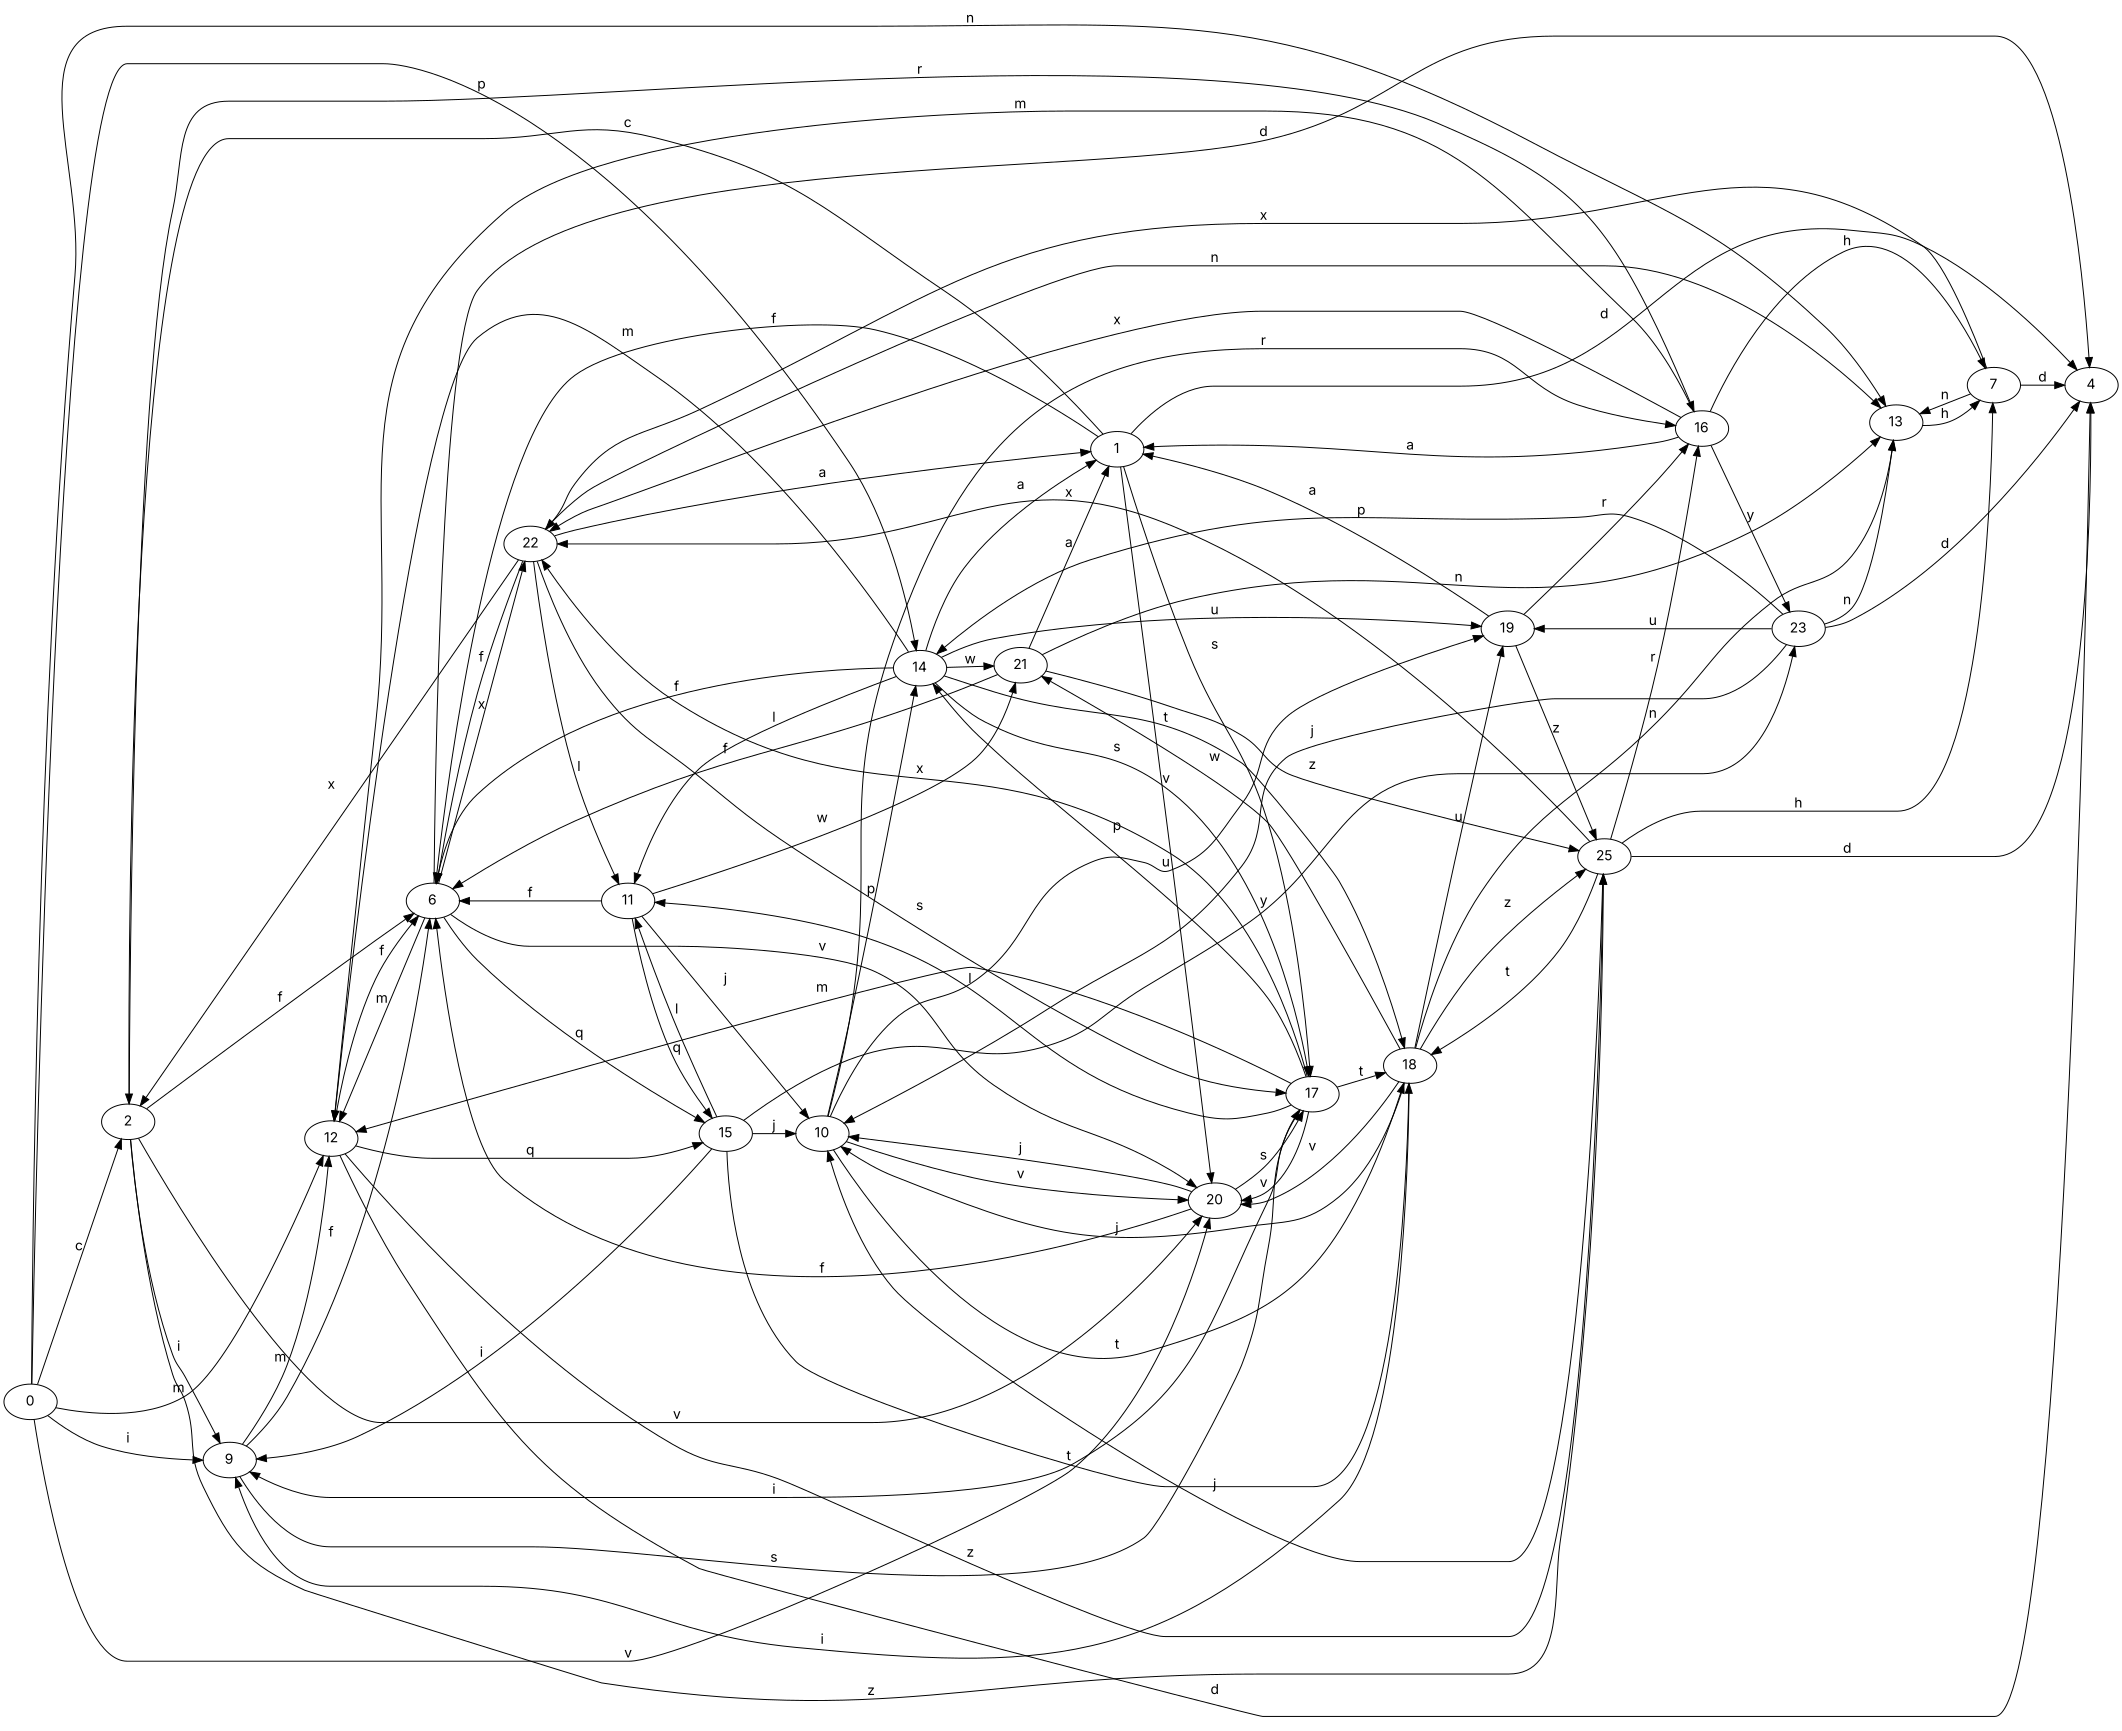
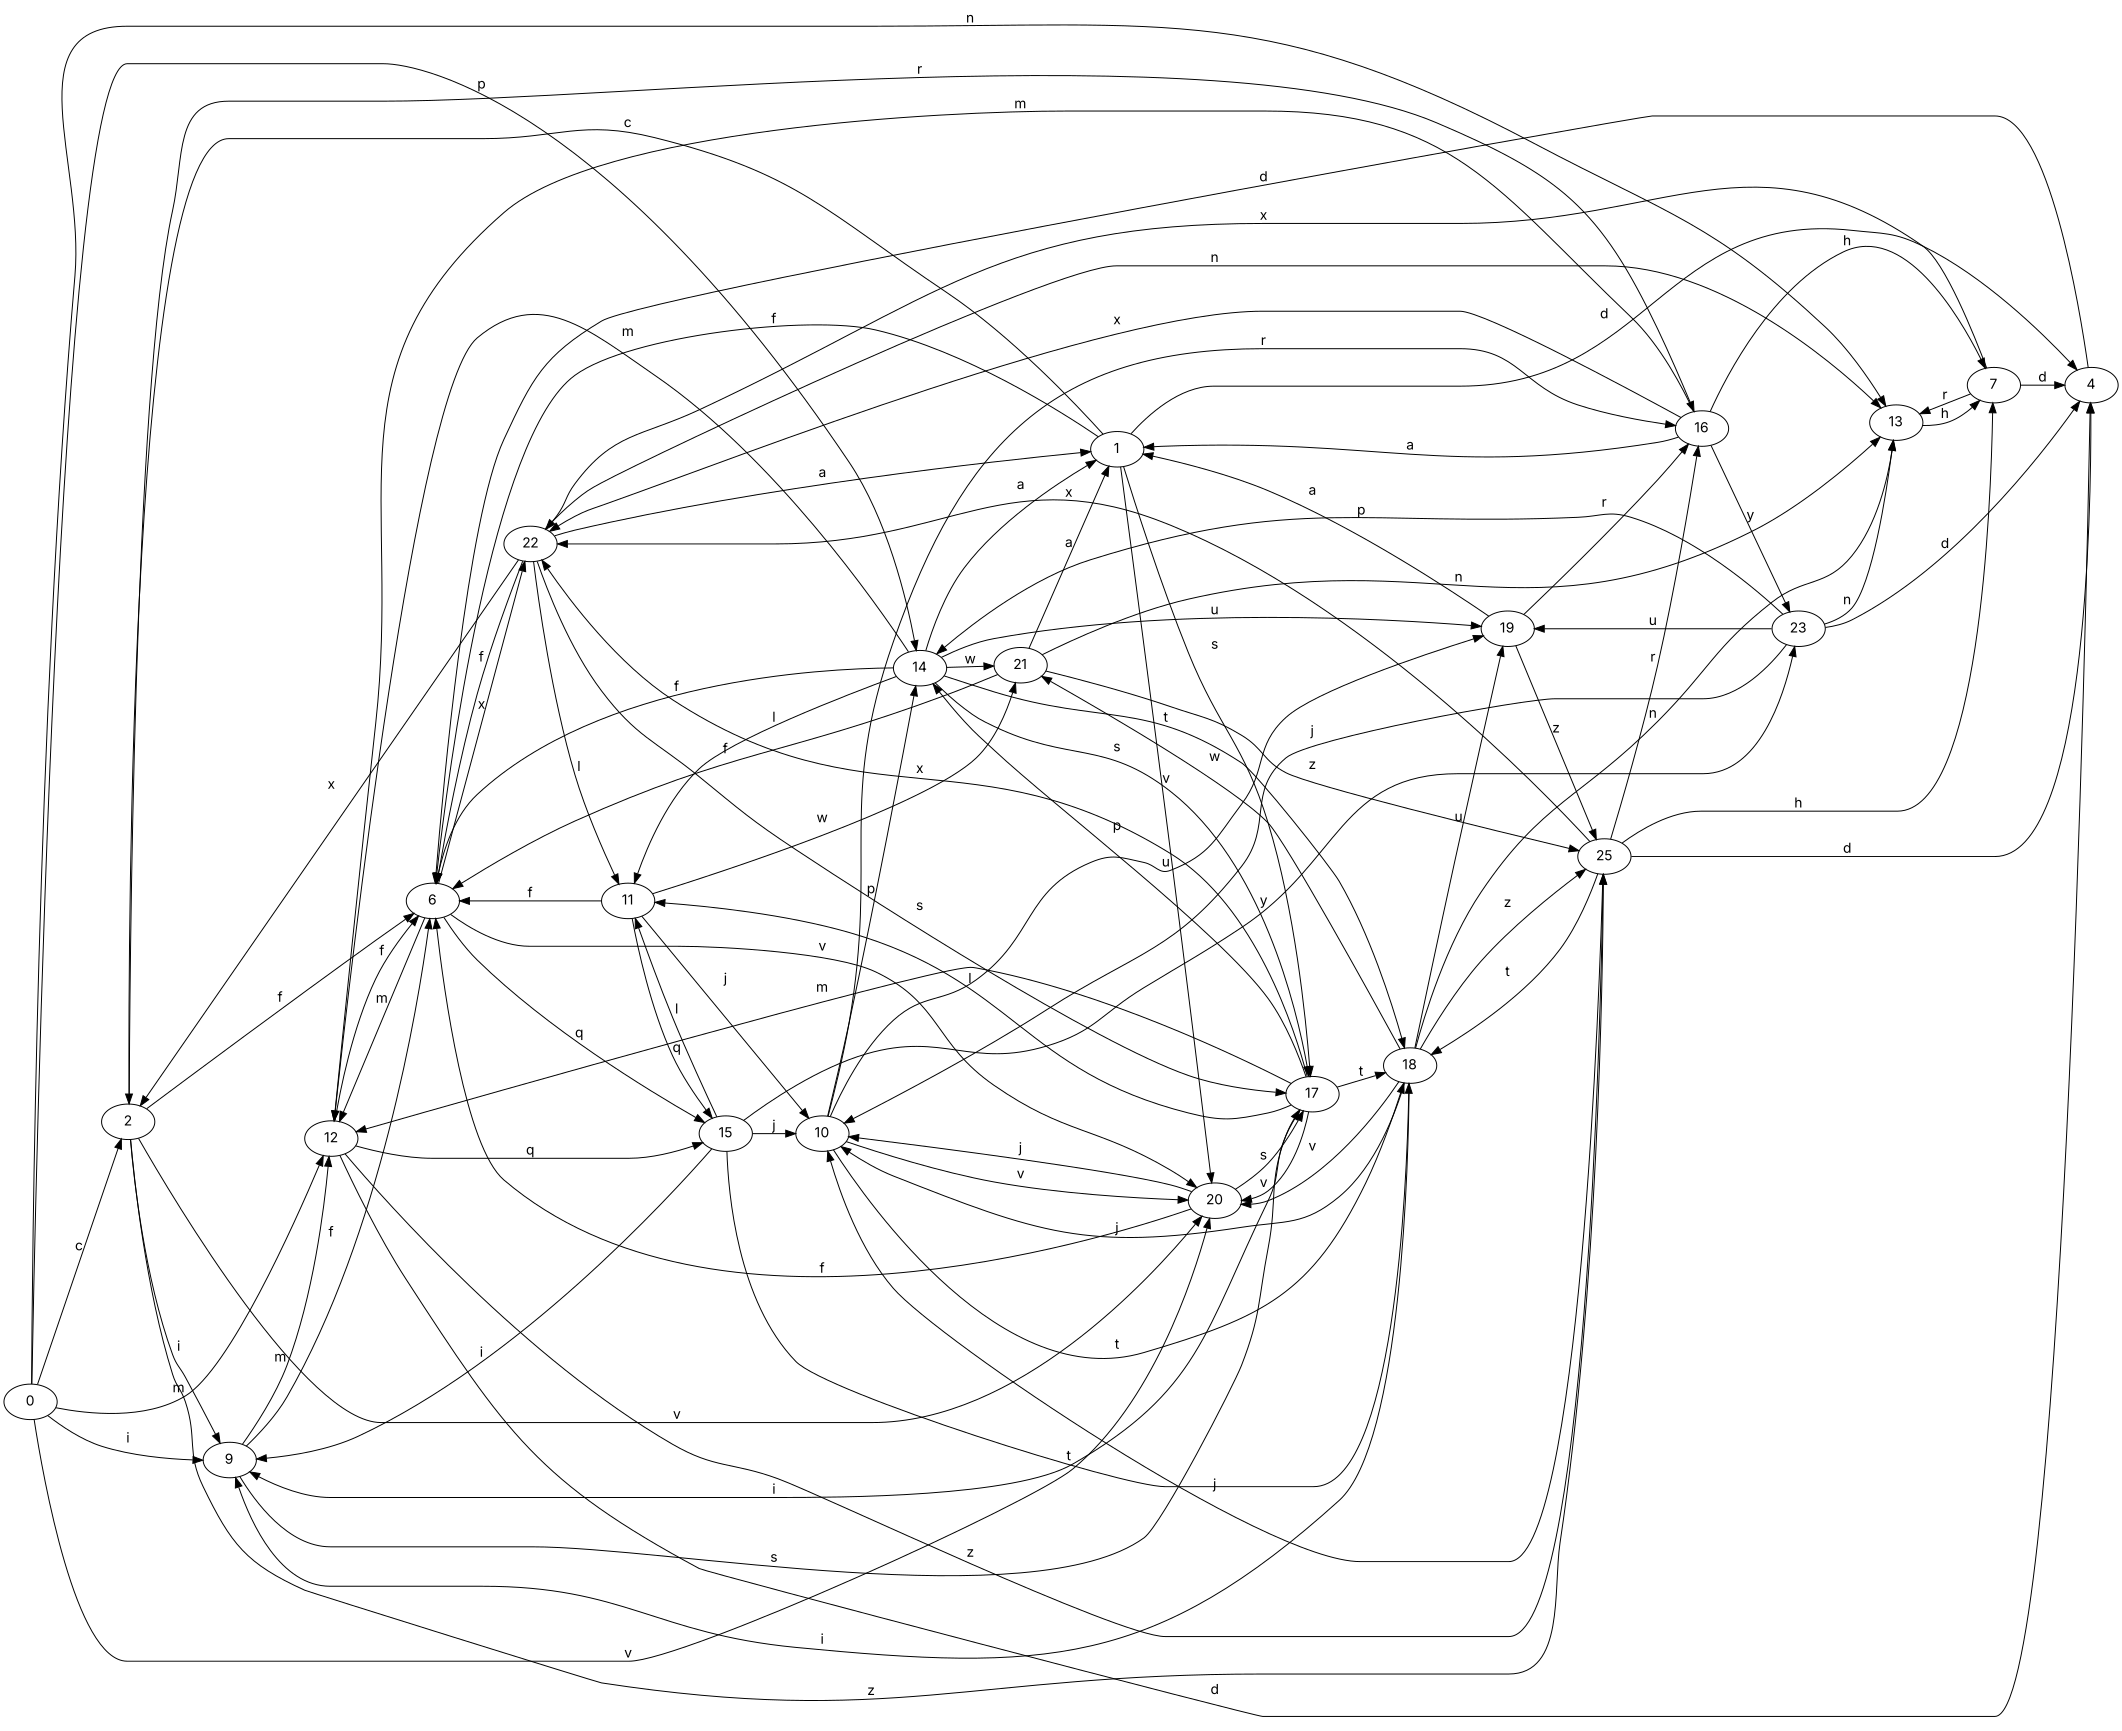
(1111, 158) -> (1137, 209)
(1945, 396) -> (1945, 396)
